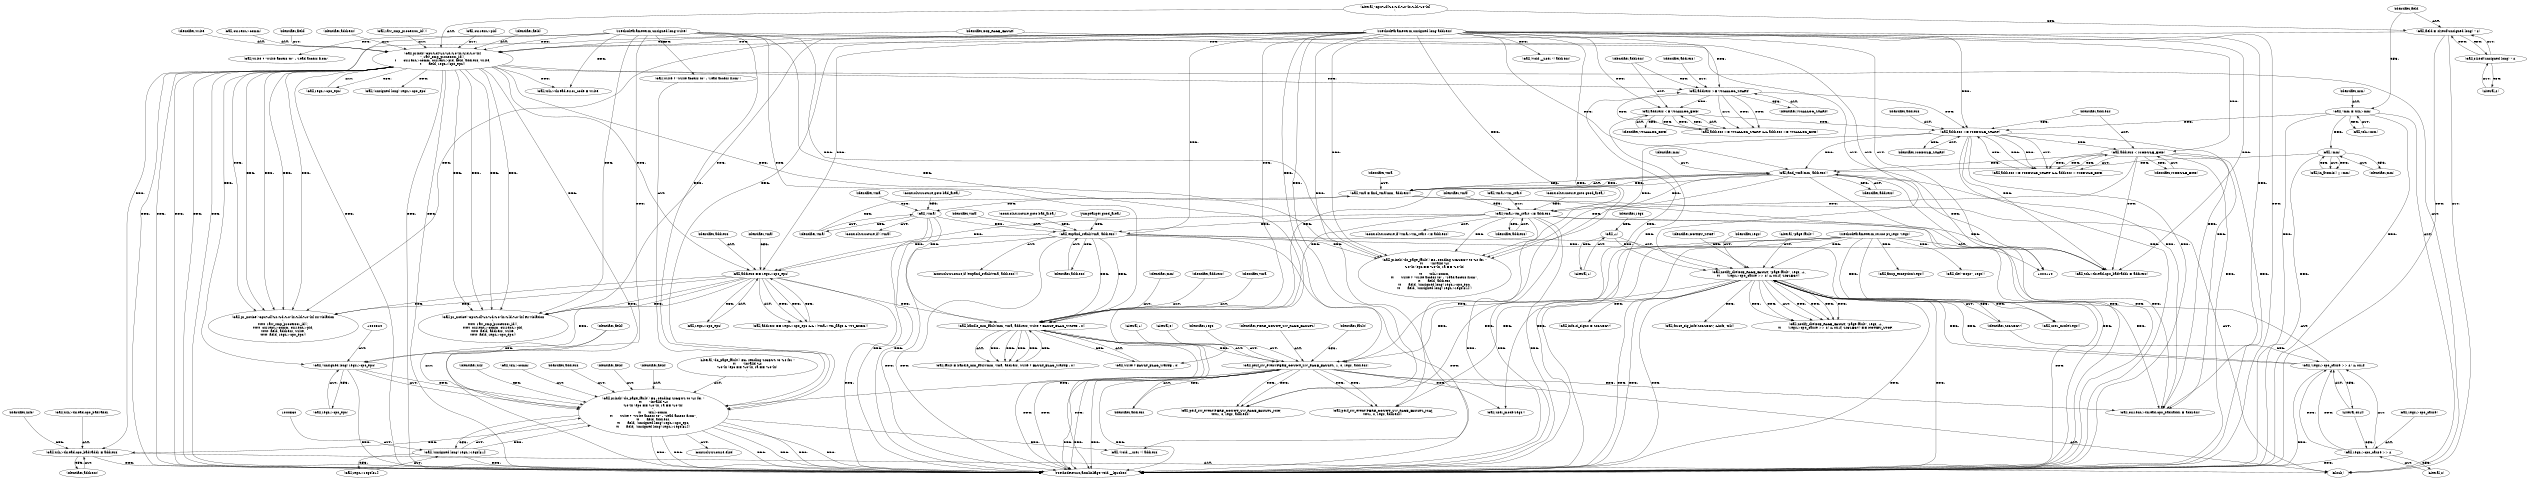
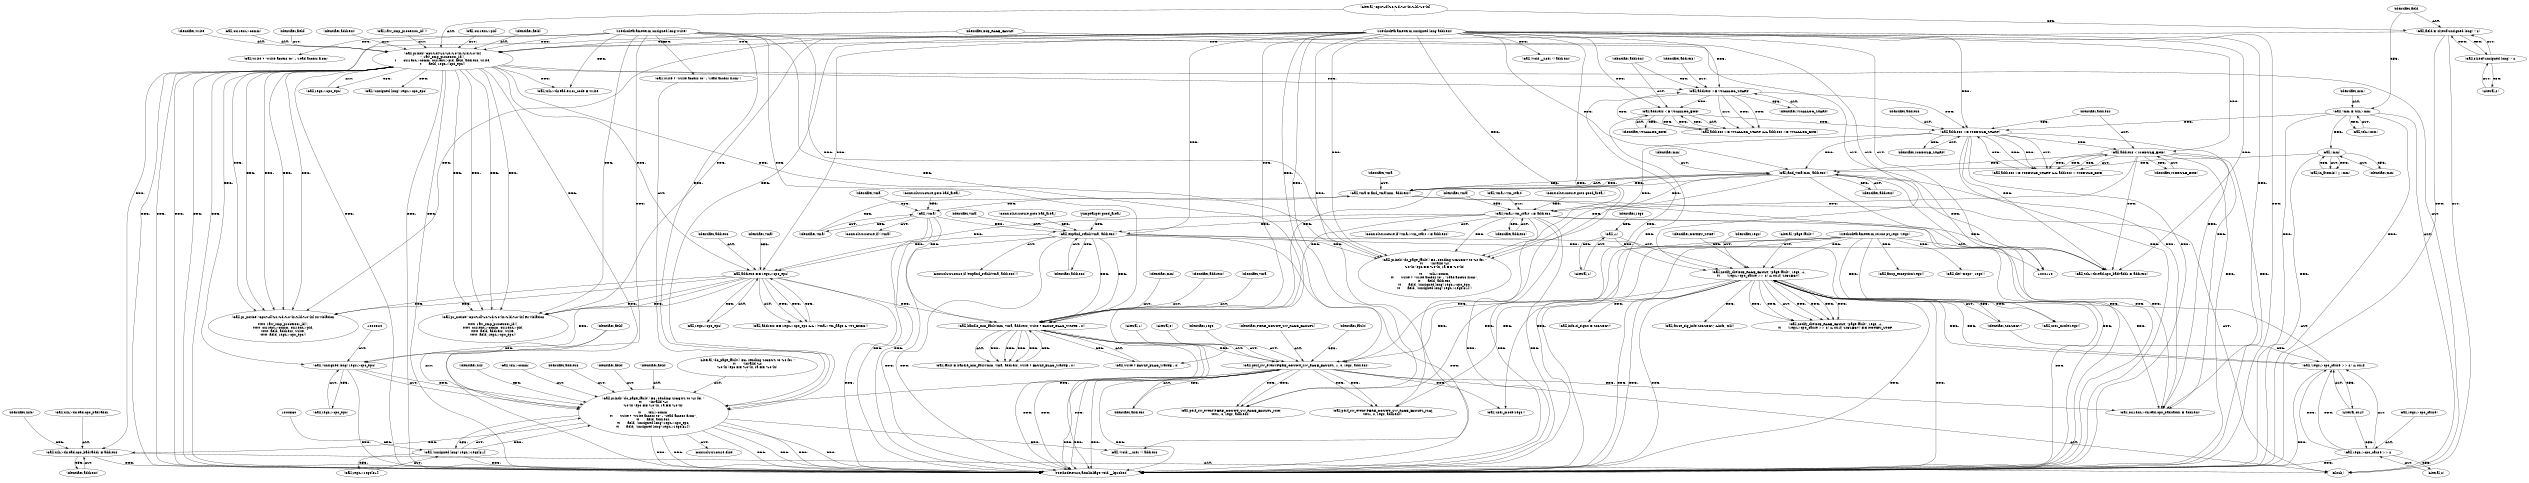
(388, 442) -> (388, 442)
